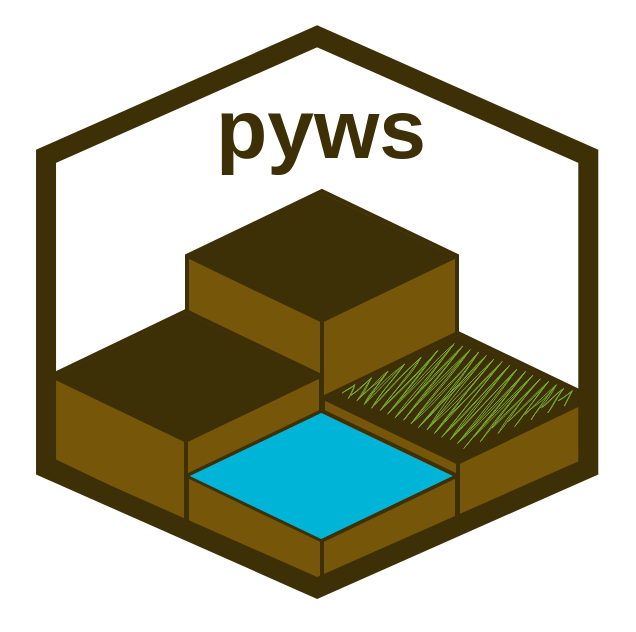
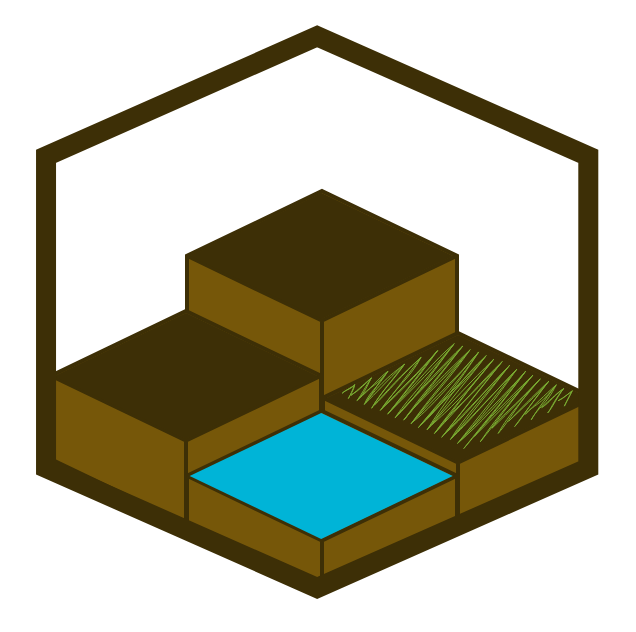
(321, 131) -> none
